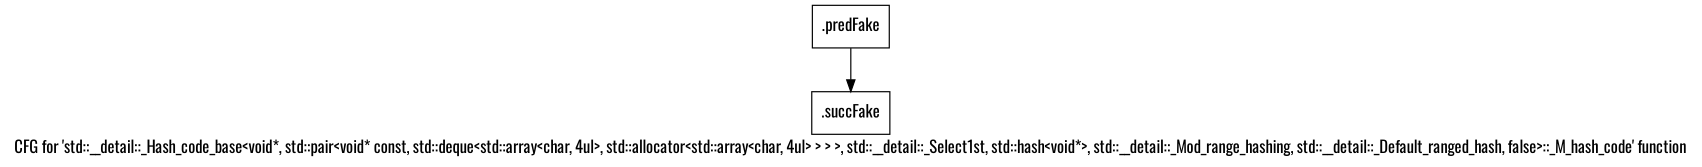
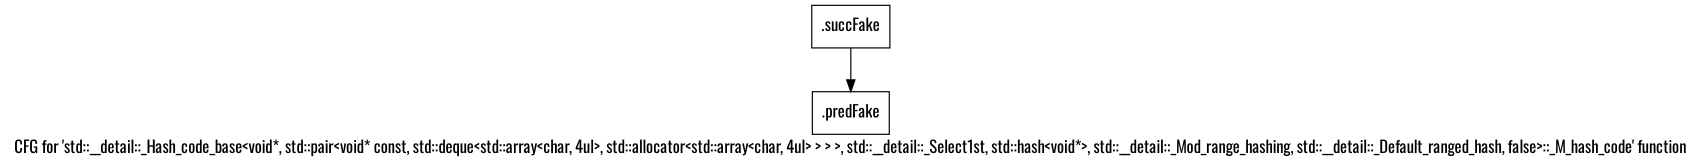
(851, 64) -> (851, 64)
